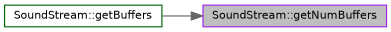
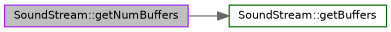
(177, 16) -> (203, 16)
